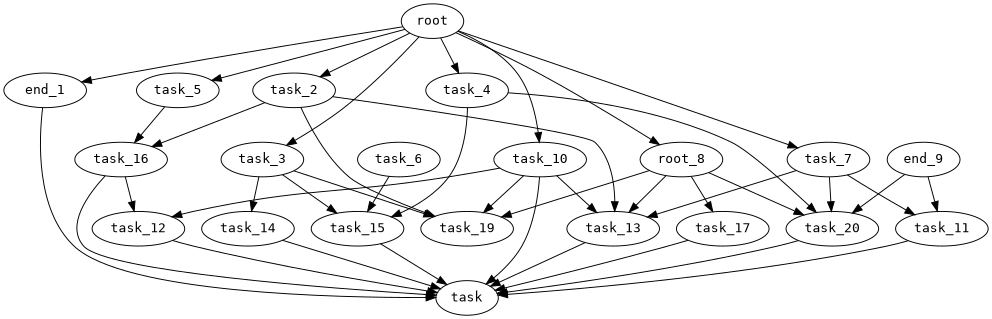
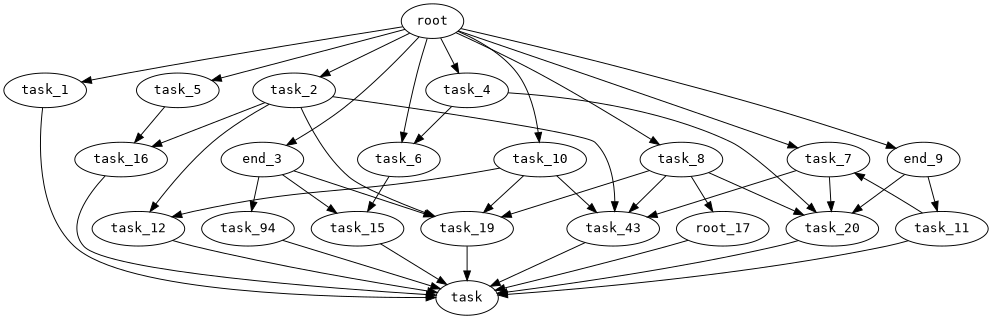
none -> (675, 82)
none -> (414, 85)
(45, 90) -> (45, 90)
(262, 160) -> (262, 160)
(681, 160) -> (681, 160)
(454, 169) -> (436, 122)
(128, 189) -> (207, 147)
(872, 190) -> (893, 195)
(248, 229) -> (248, 229)
(613, 229) -> (613, 229)
(723, 229) -> (723, 229)
(528, 233) -> (467, 259)
